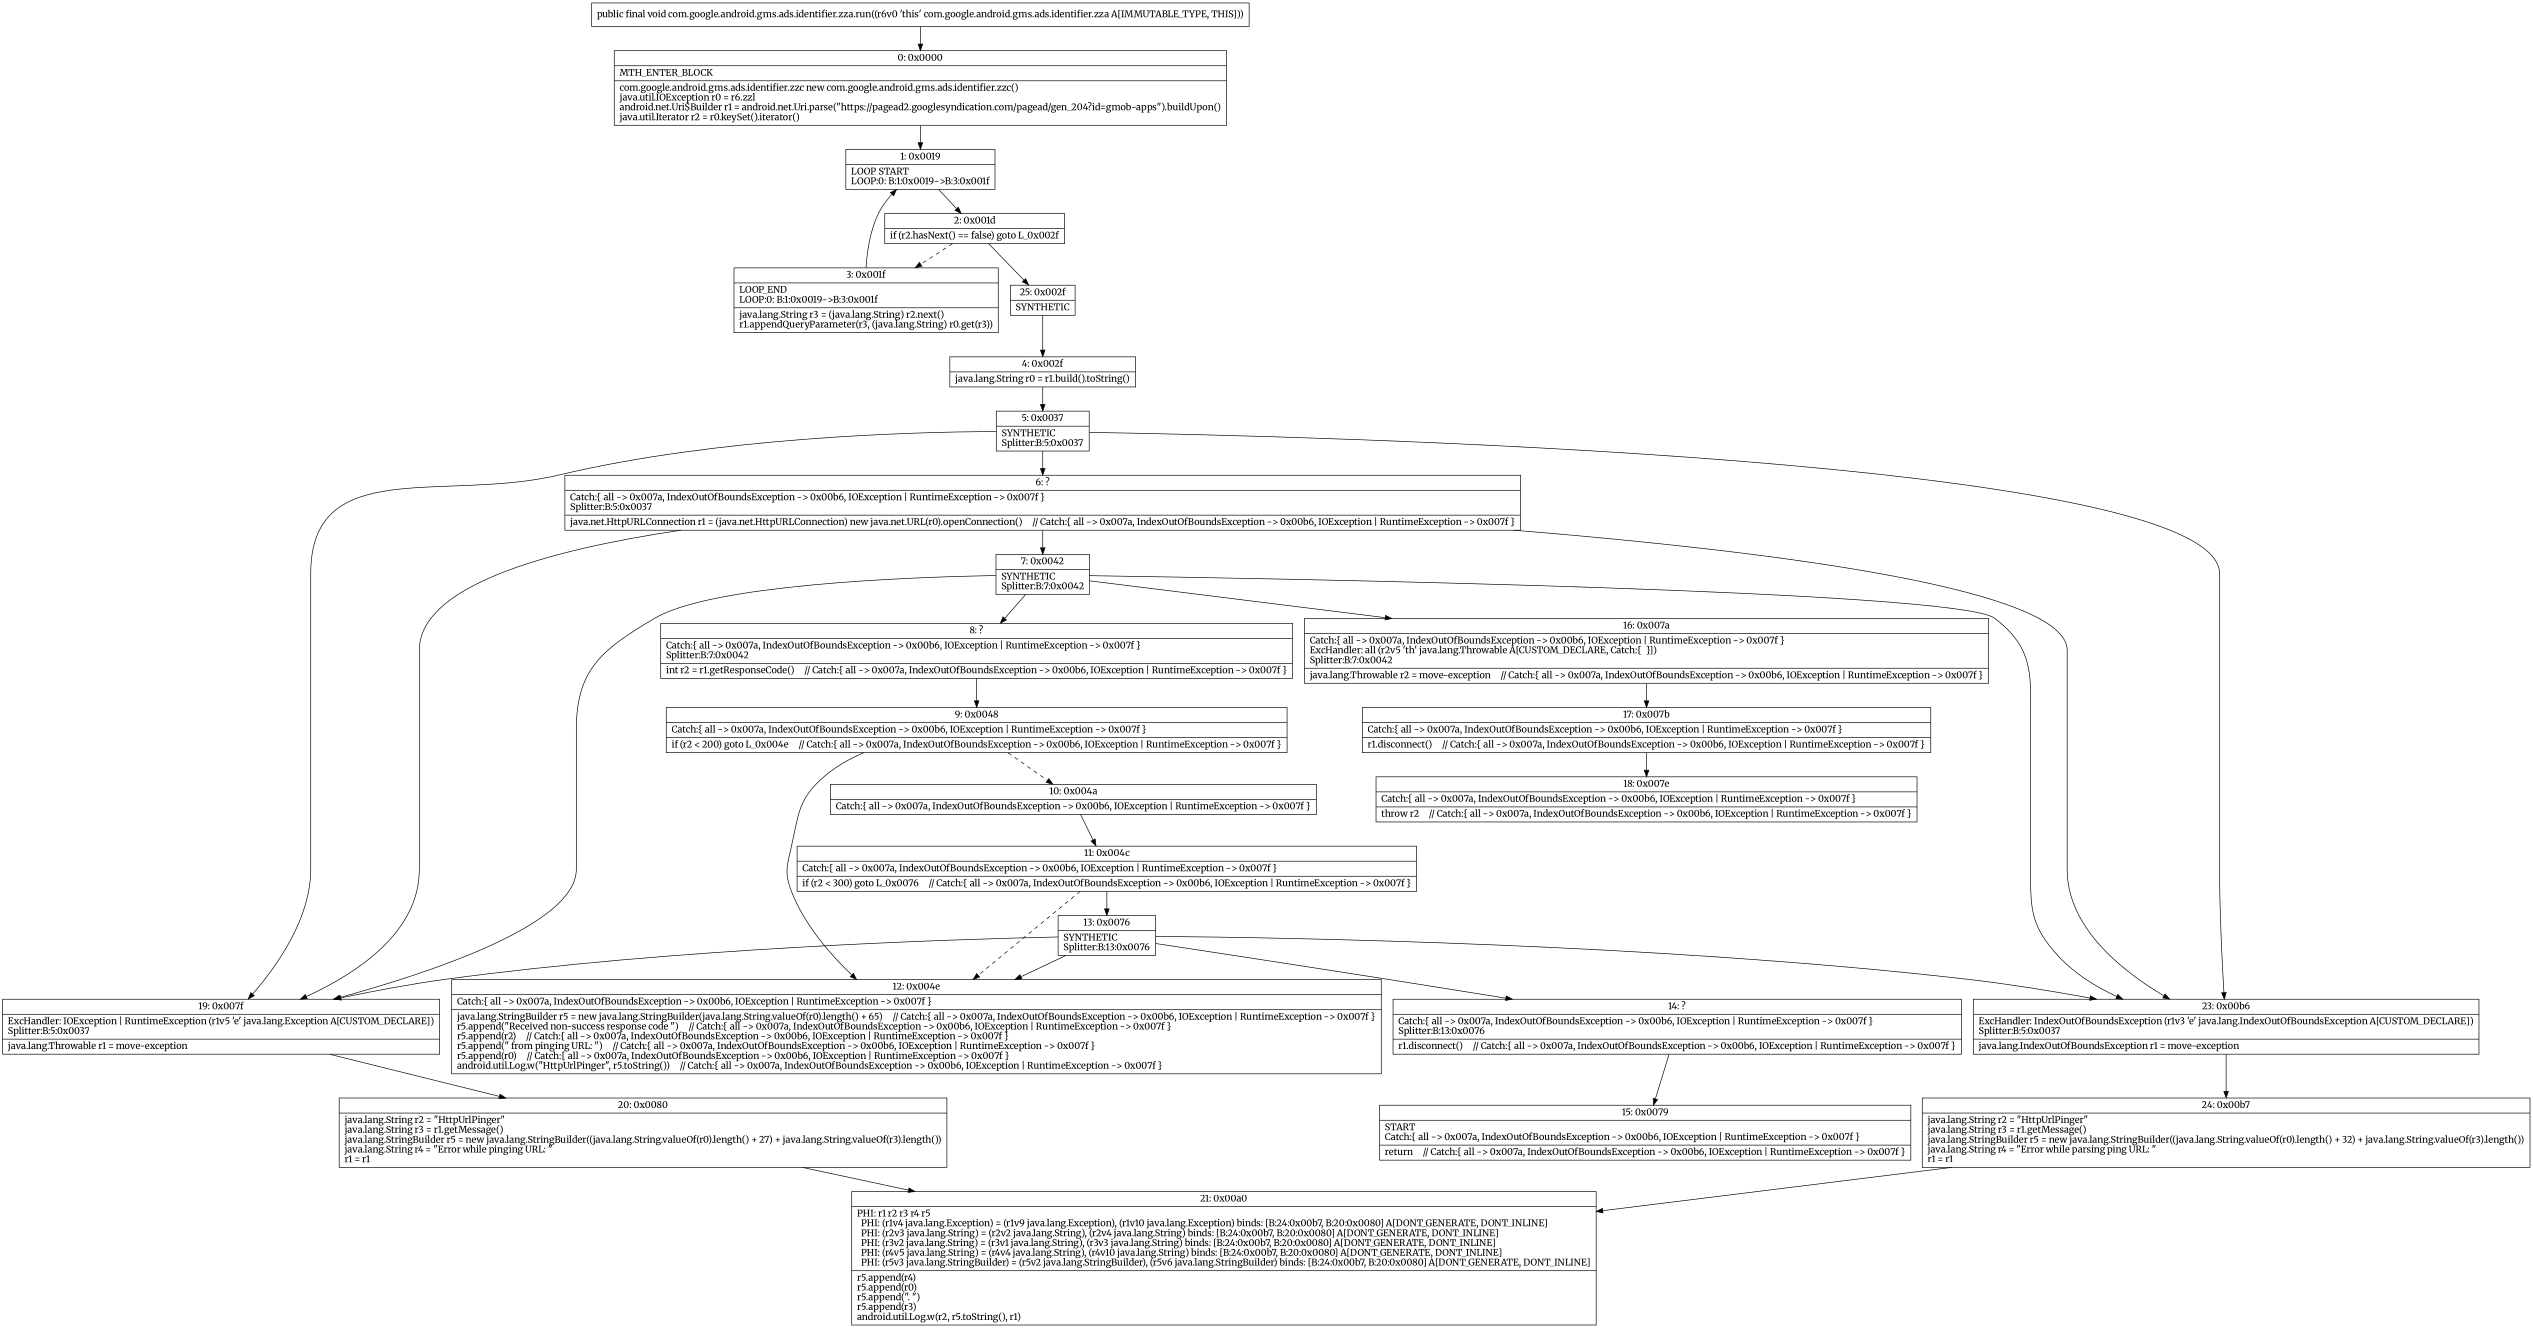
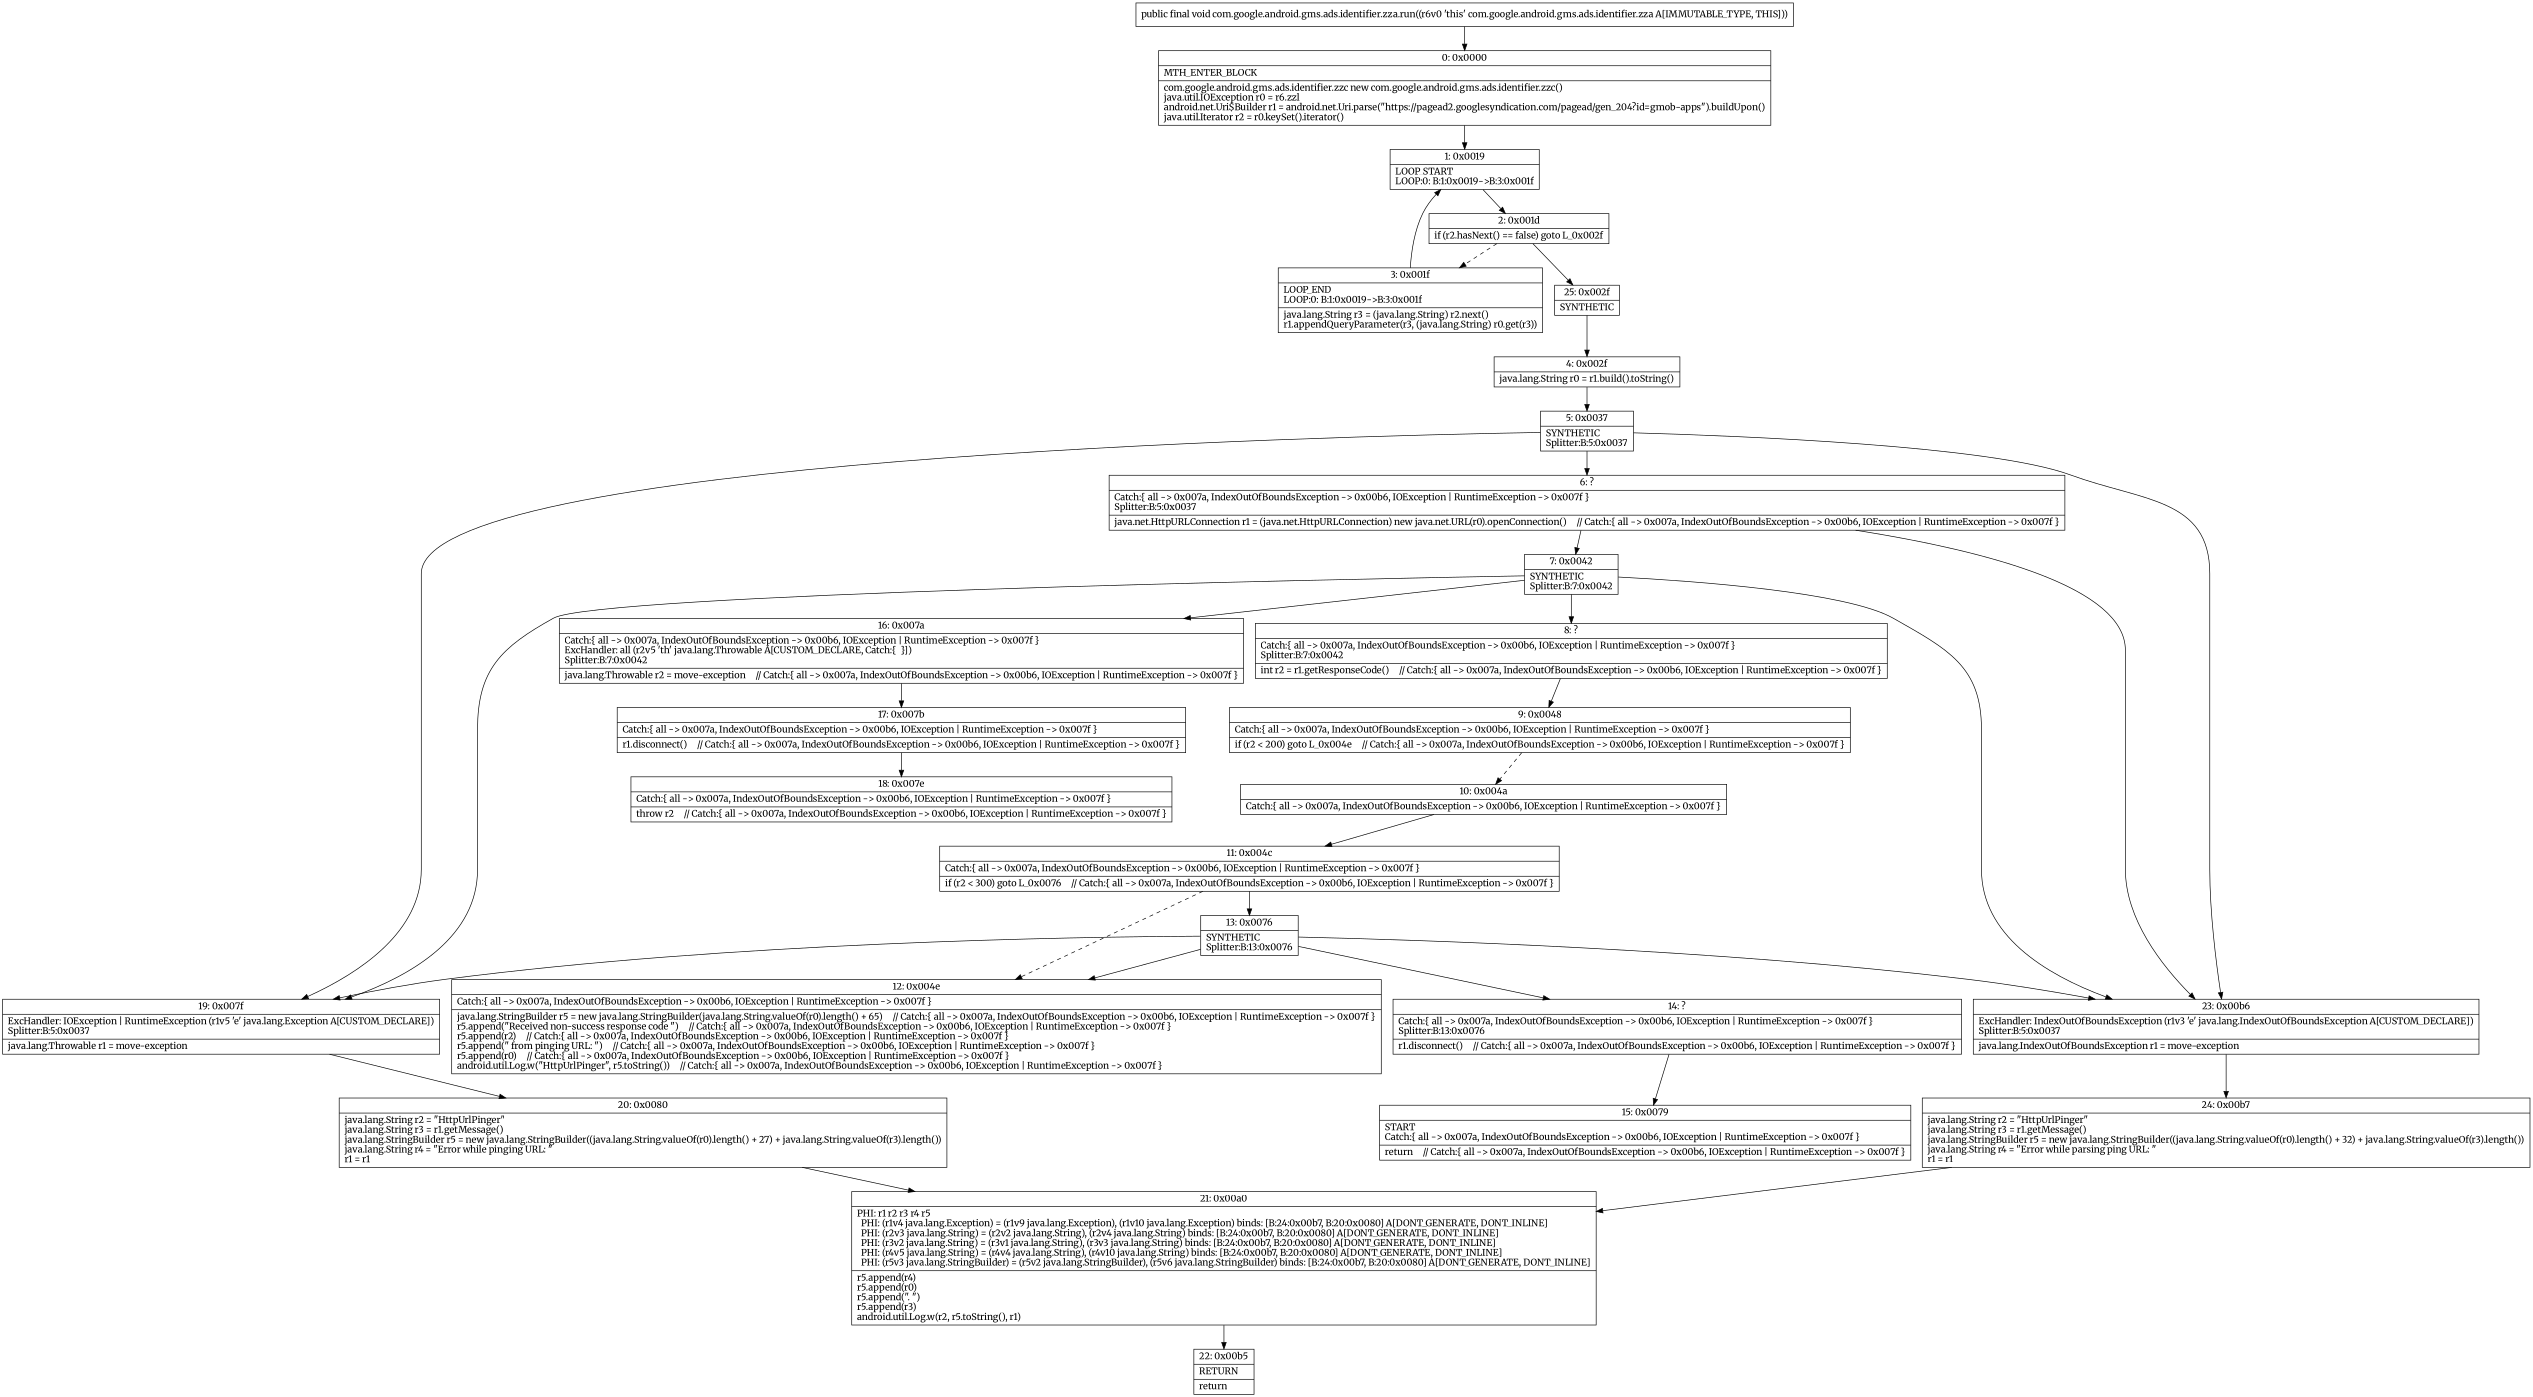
(419, 698) -> none
(789, 858) -> none
none -> (1224, 1372)
